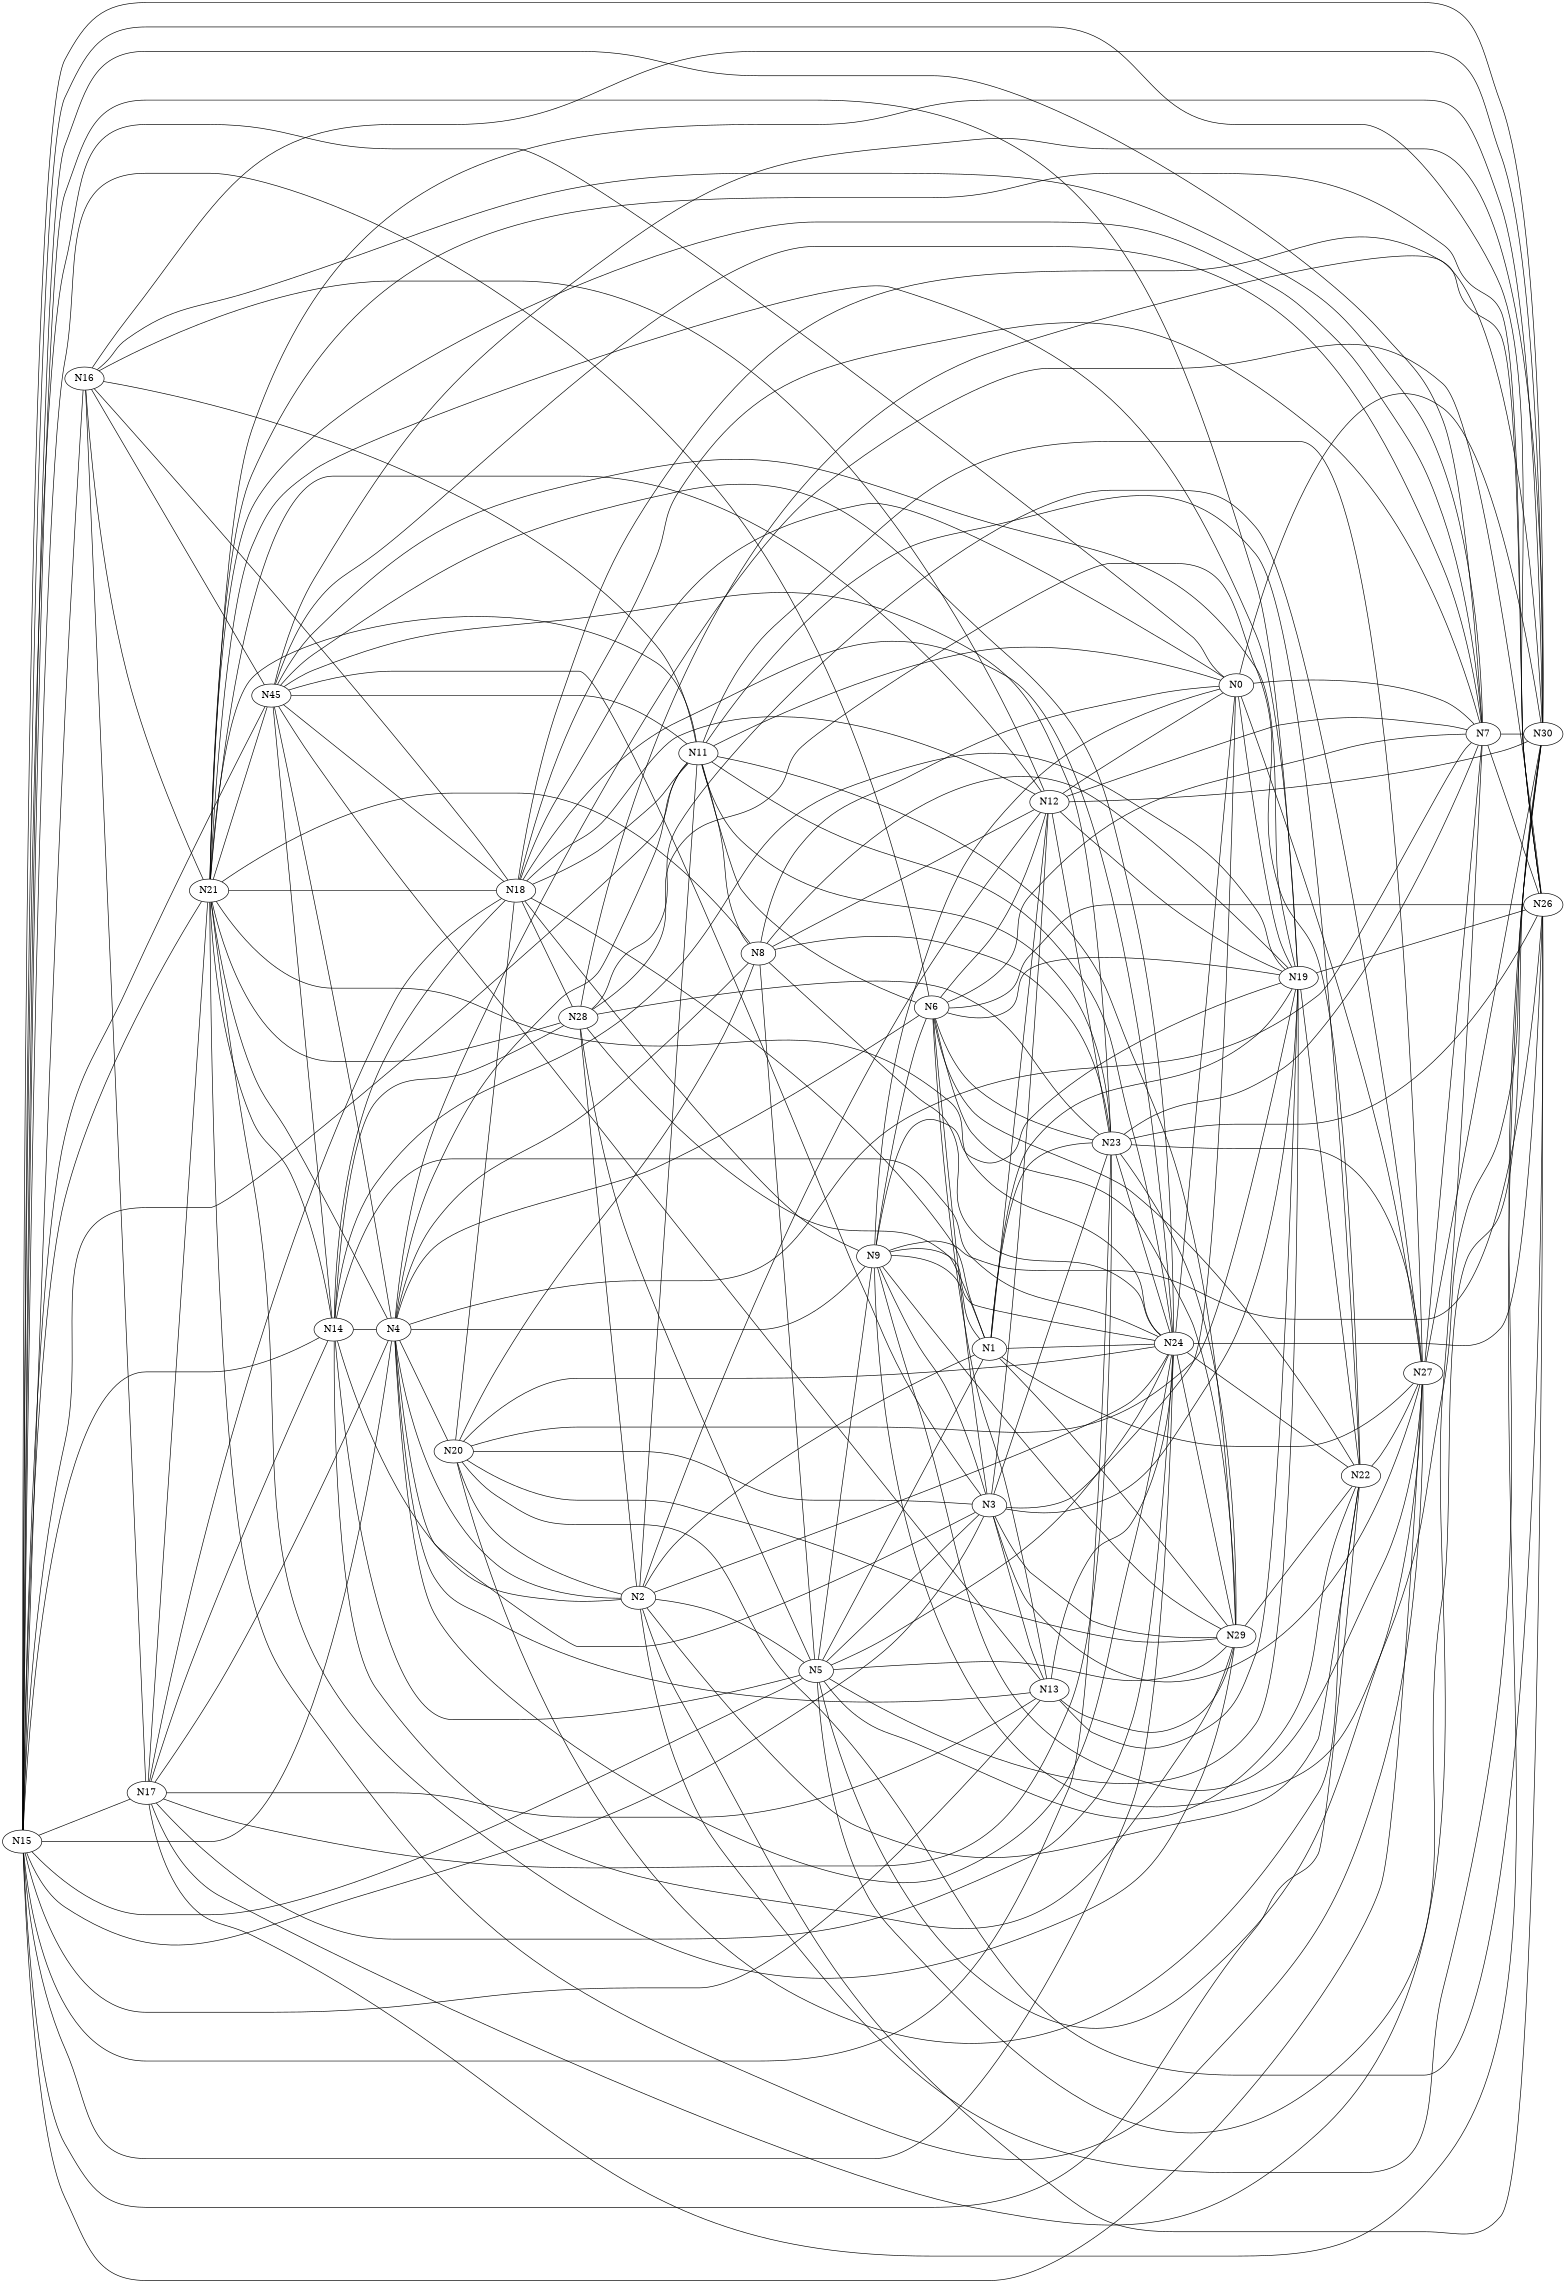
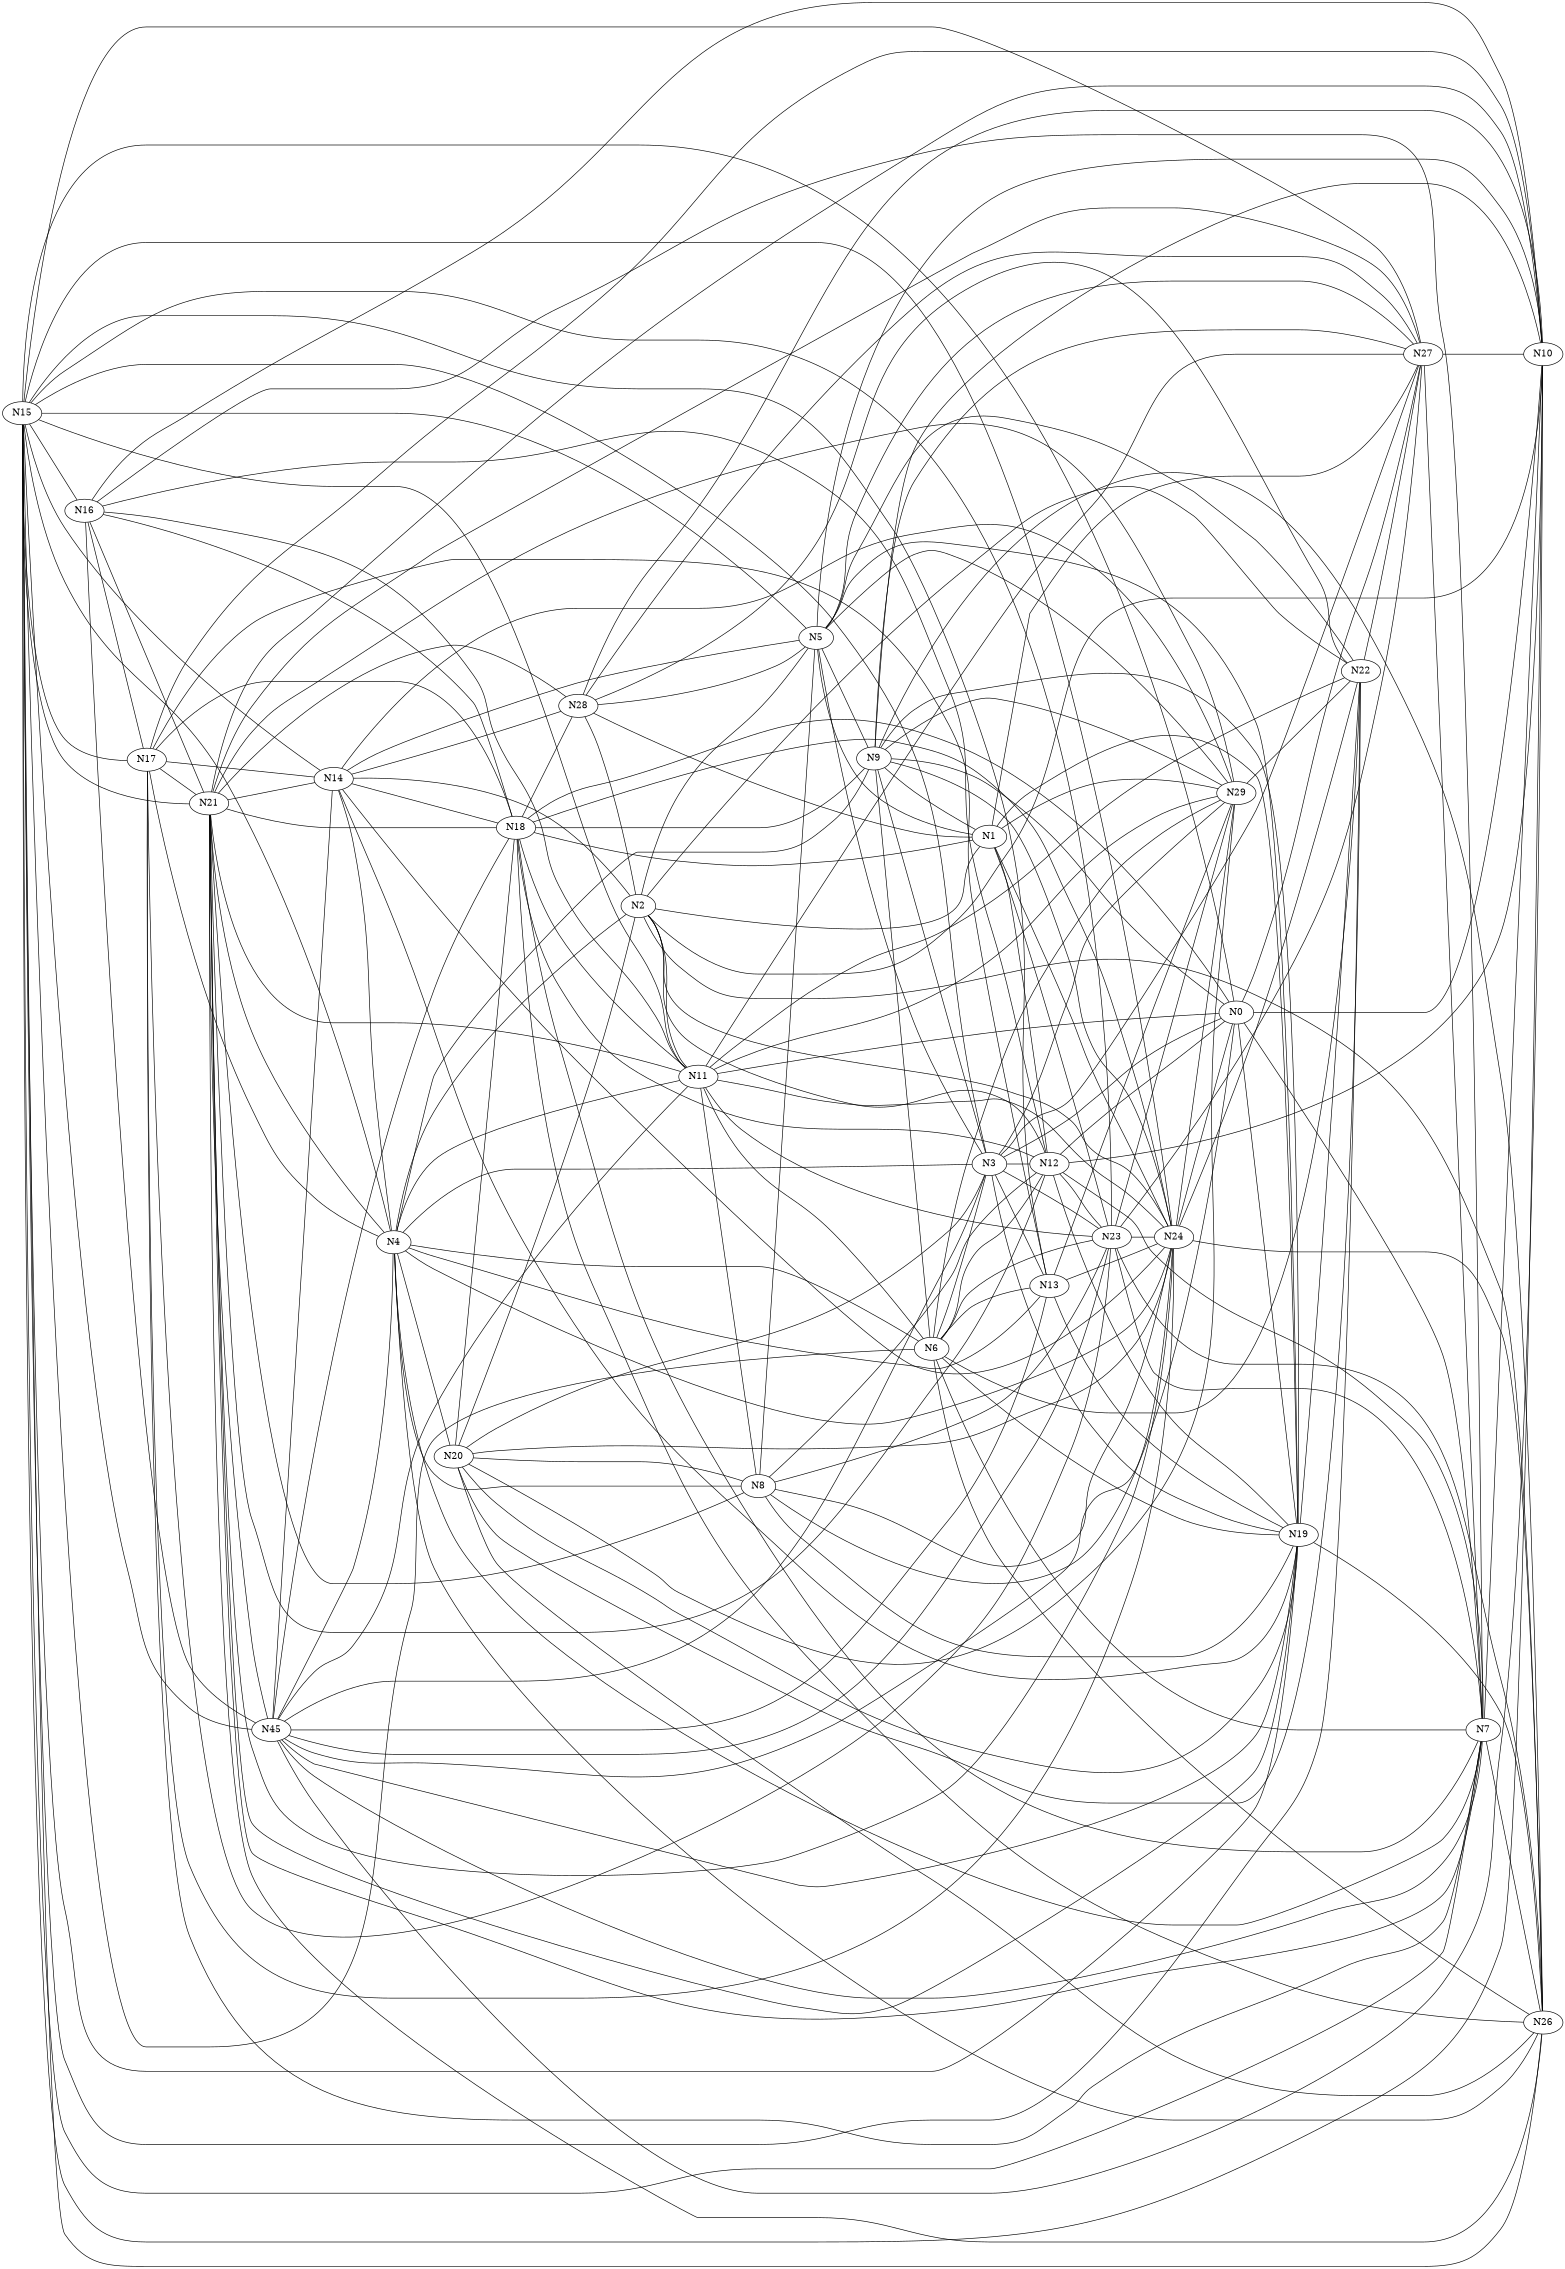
(1543, 734) -> (1543, 354)
(878, 981) -> none
(1031, 1543) -> none
